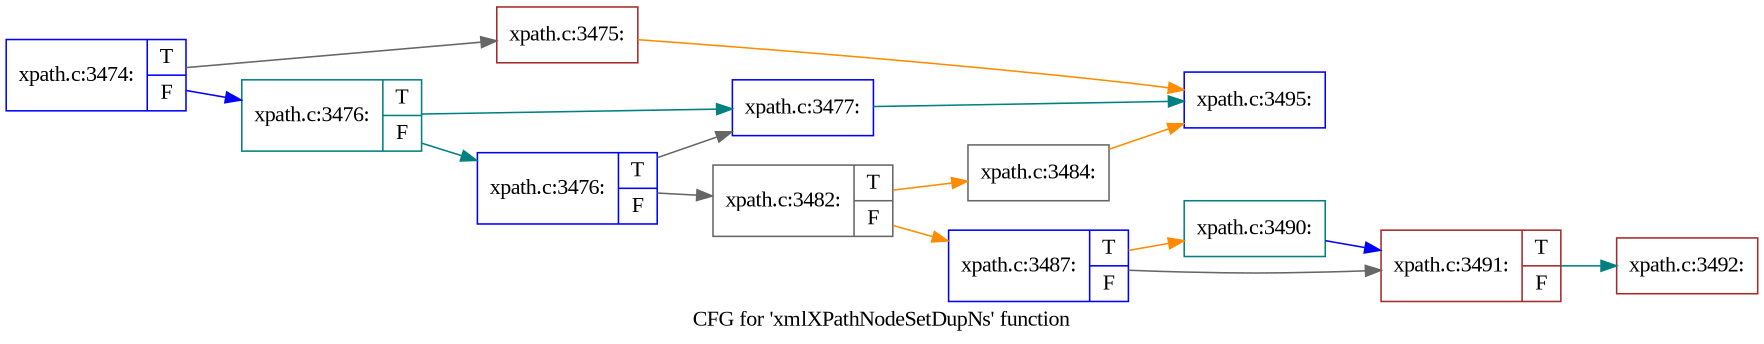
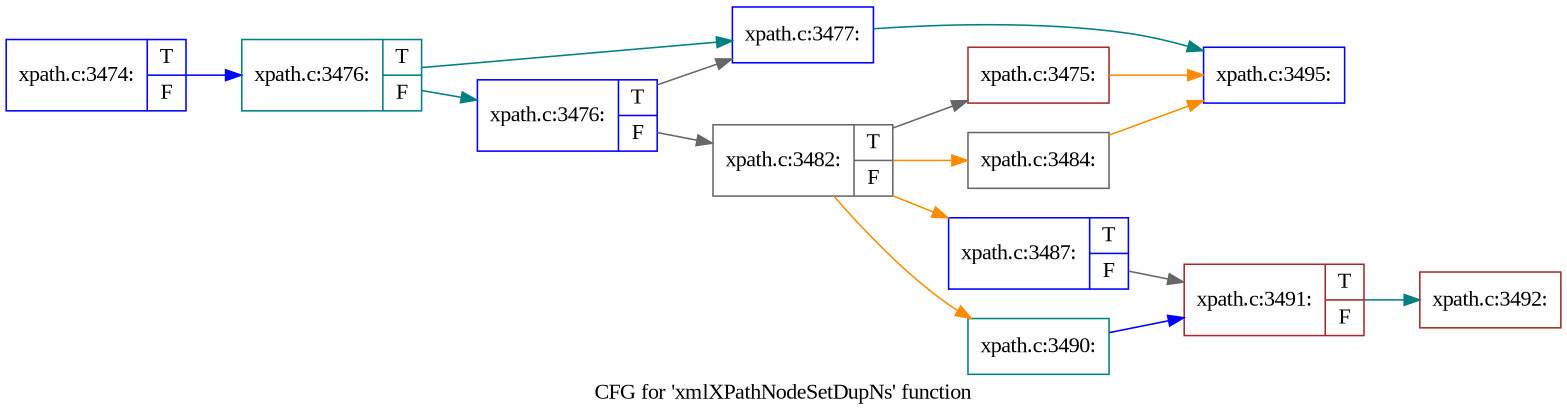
(334, 55) -> (923, 117)
(1148, 247) -> (892, 257)
